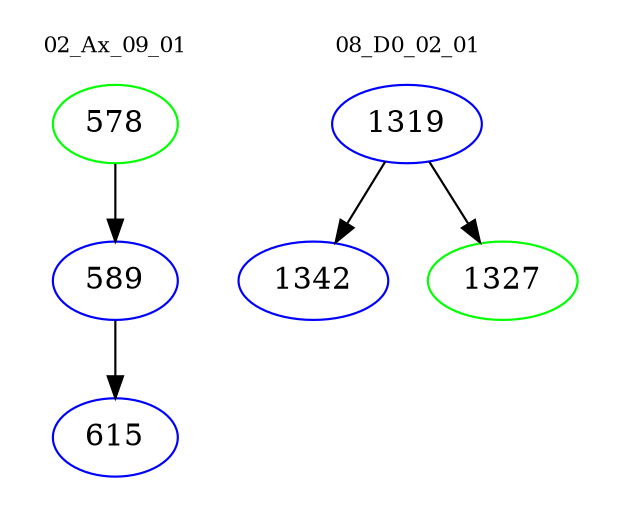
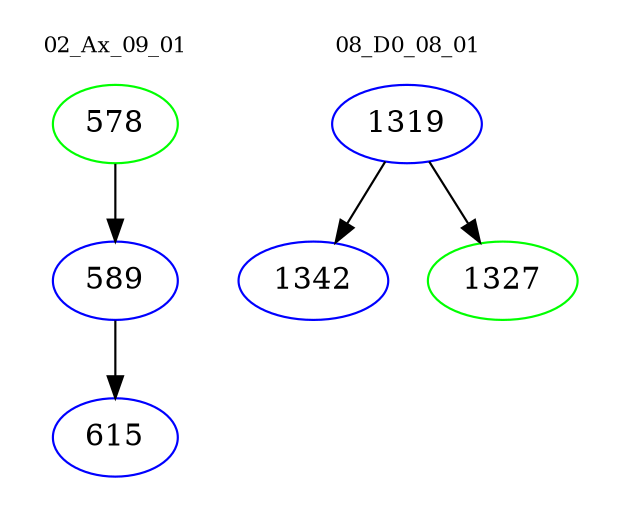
(408, 47) -> (408, 47)
